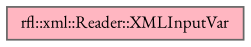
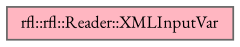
(125, 23) -> (120, 23)
